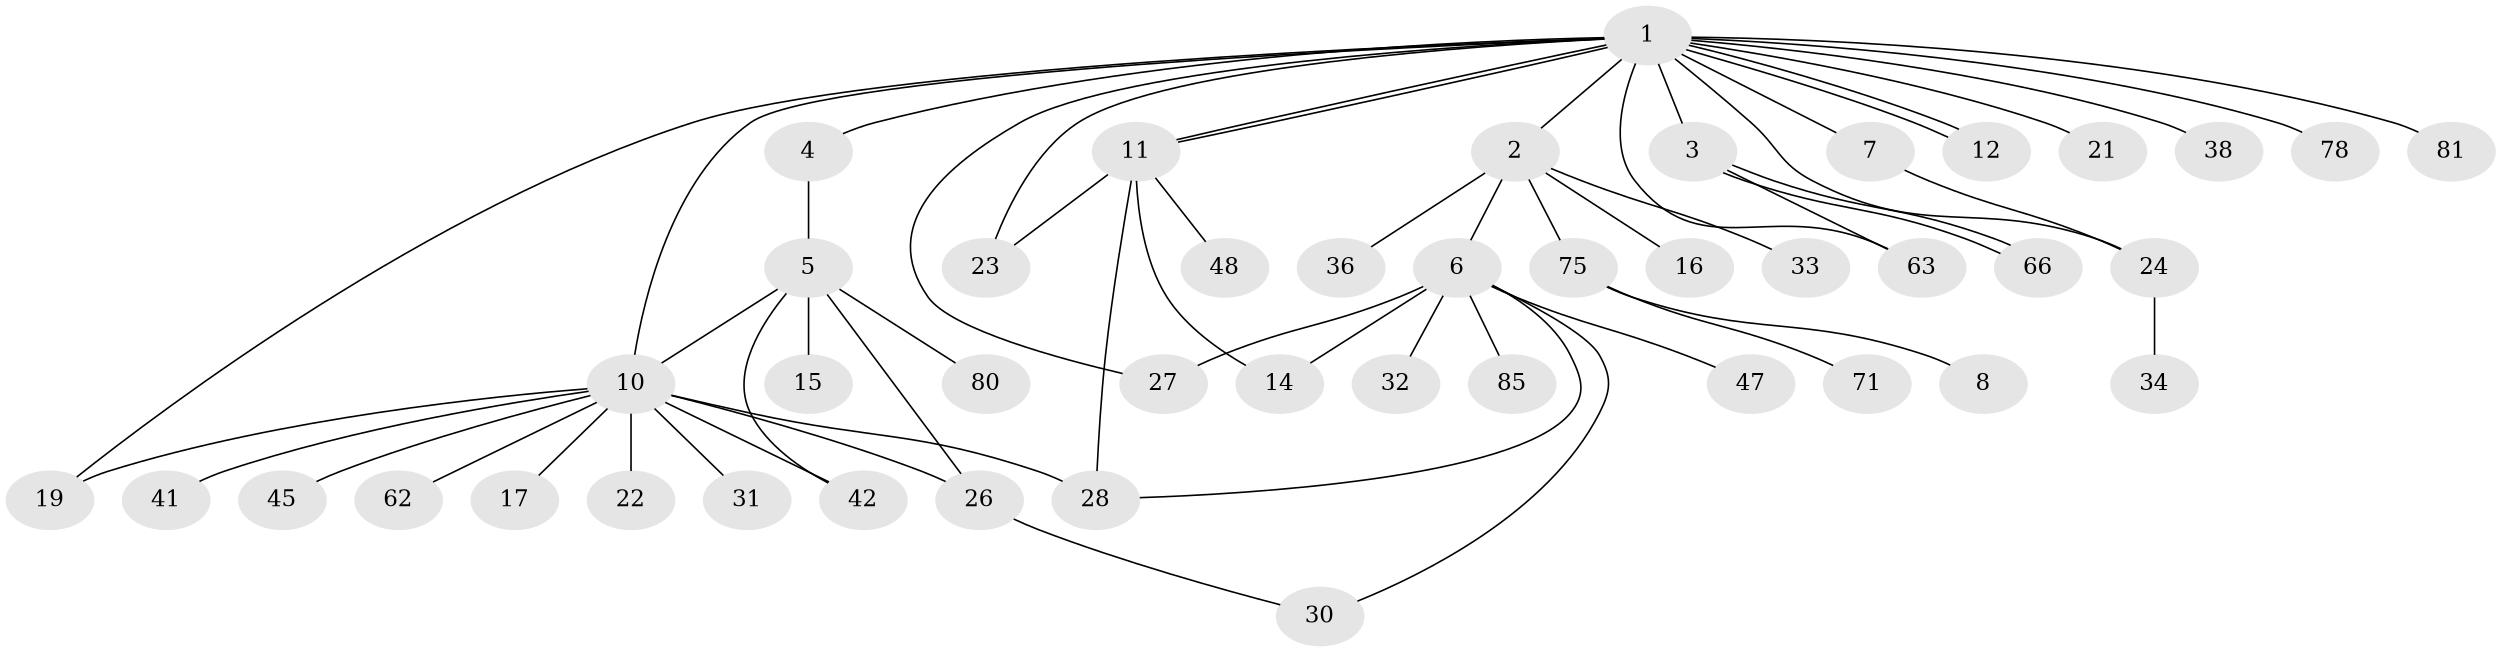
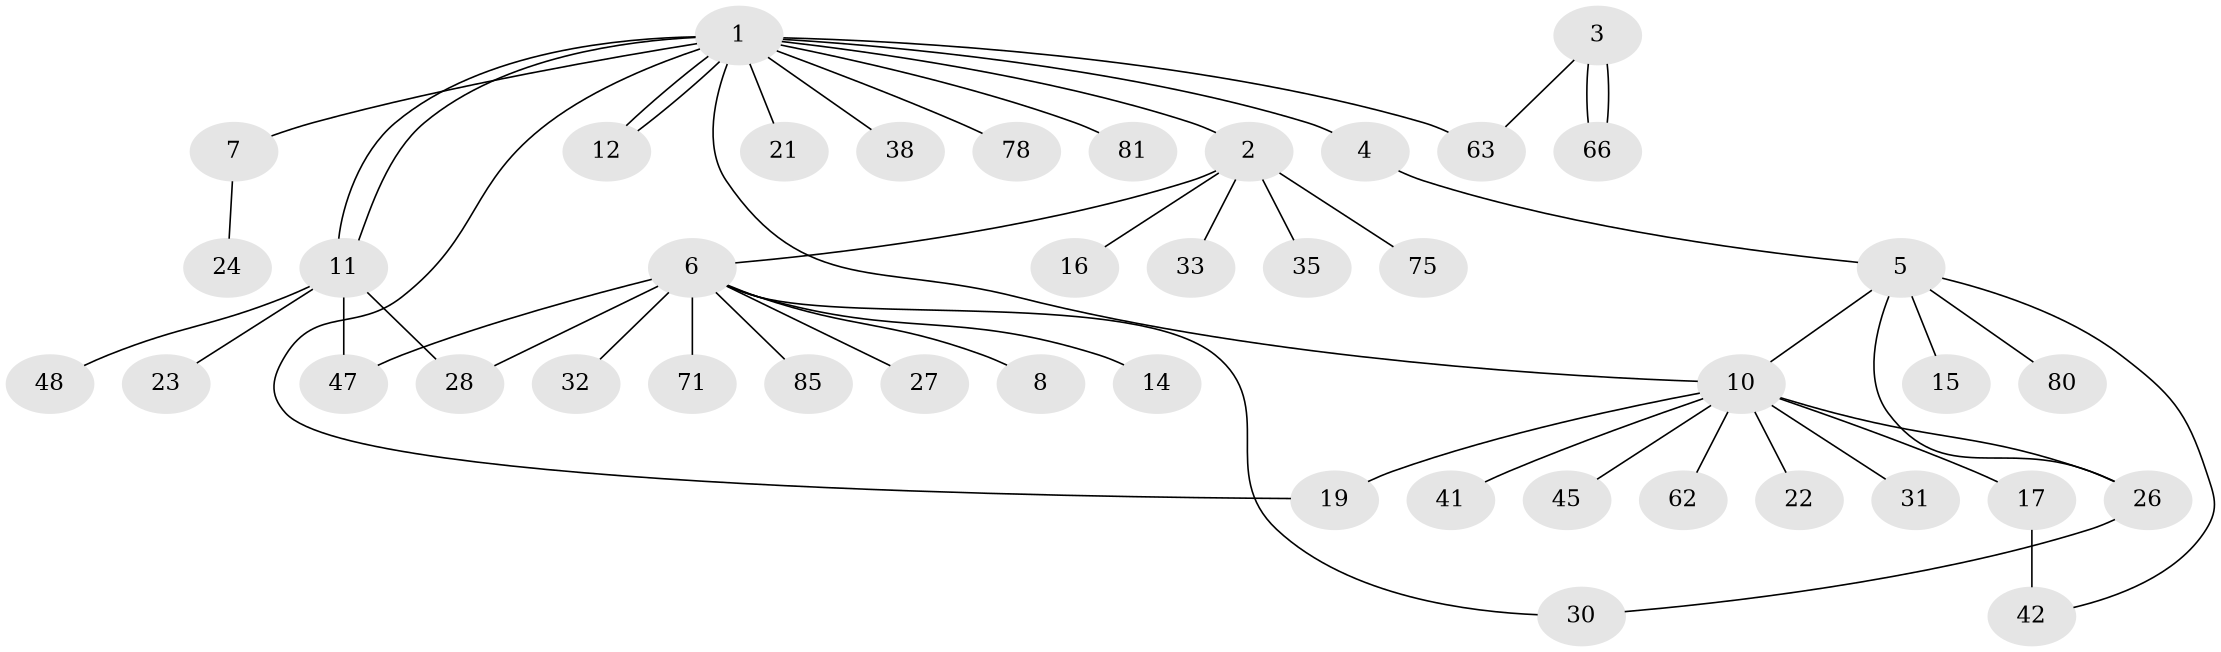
(1670, 94) -> none
(1149, 95) -> none
(1093, 97) -> none
(1816, 183) -> none
(1341, 268) -> (1307, 268)
(1163, 290) -> (344, 330)
(1778, 326) -> (910, 333)
(1743, 332) -> (692, 326)
(2155, 384) -> none
(868, 433) -> none
(747, 442) -> (2032, 559)
